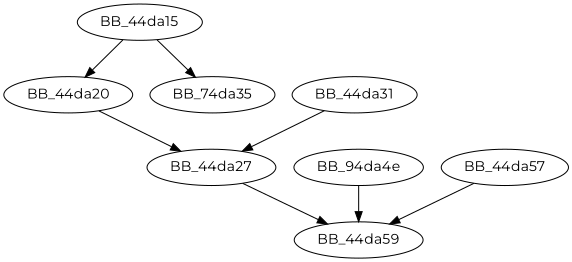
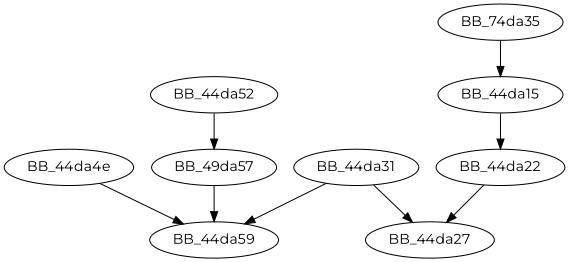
(172, 55) -> (500, 54)
(68, 95) -> (500, 167)
none -> (214, 95)
(359, 167) -> (69, 167)
(505, 167) -> (214, 167)
(280, 202) -> (290, 201)
